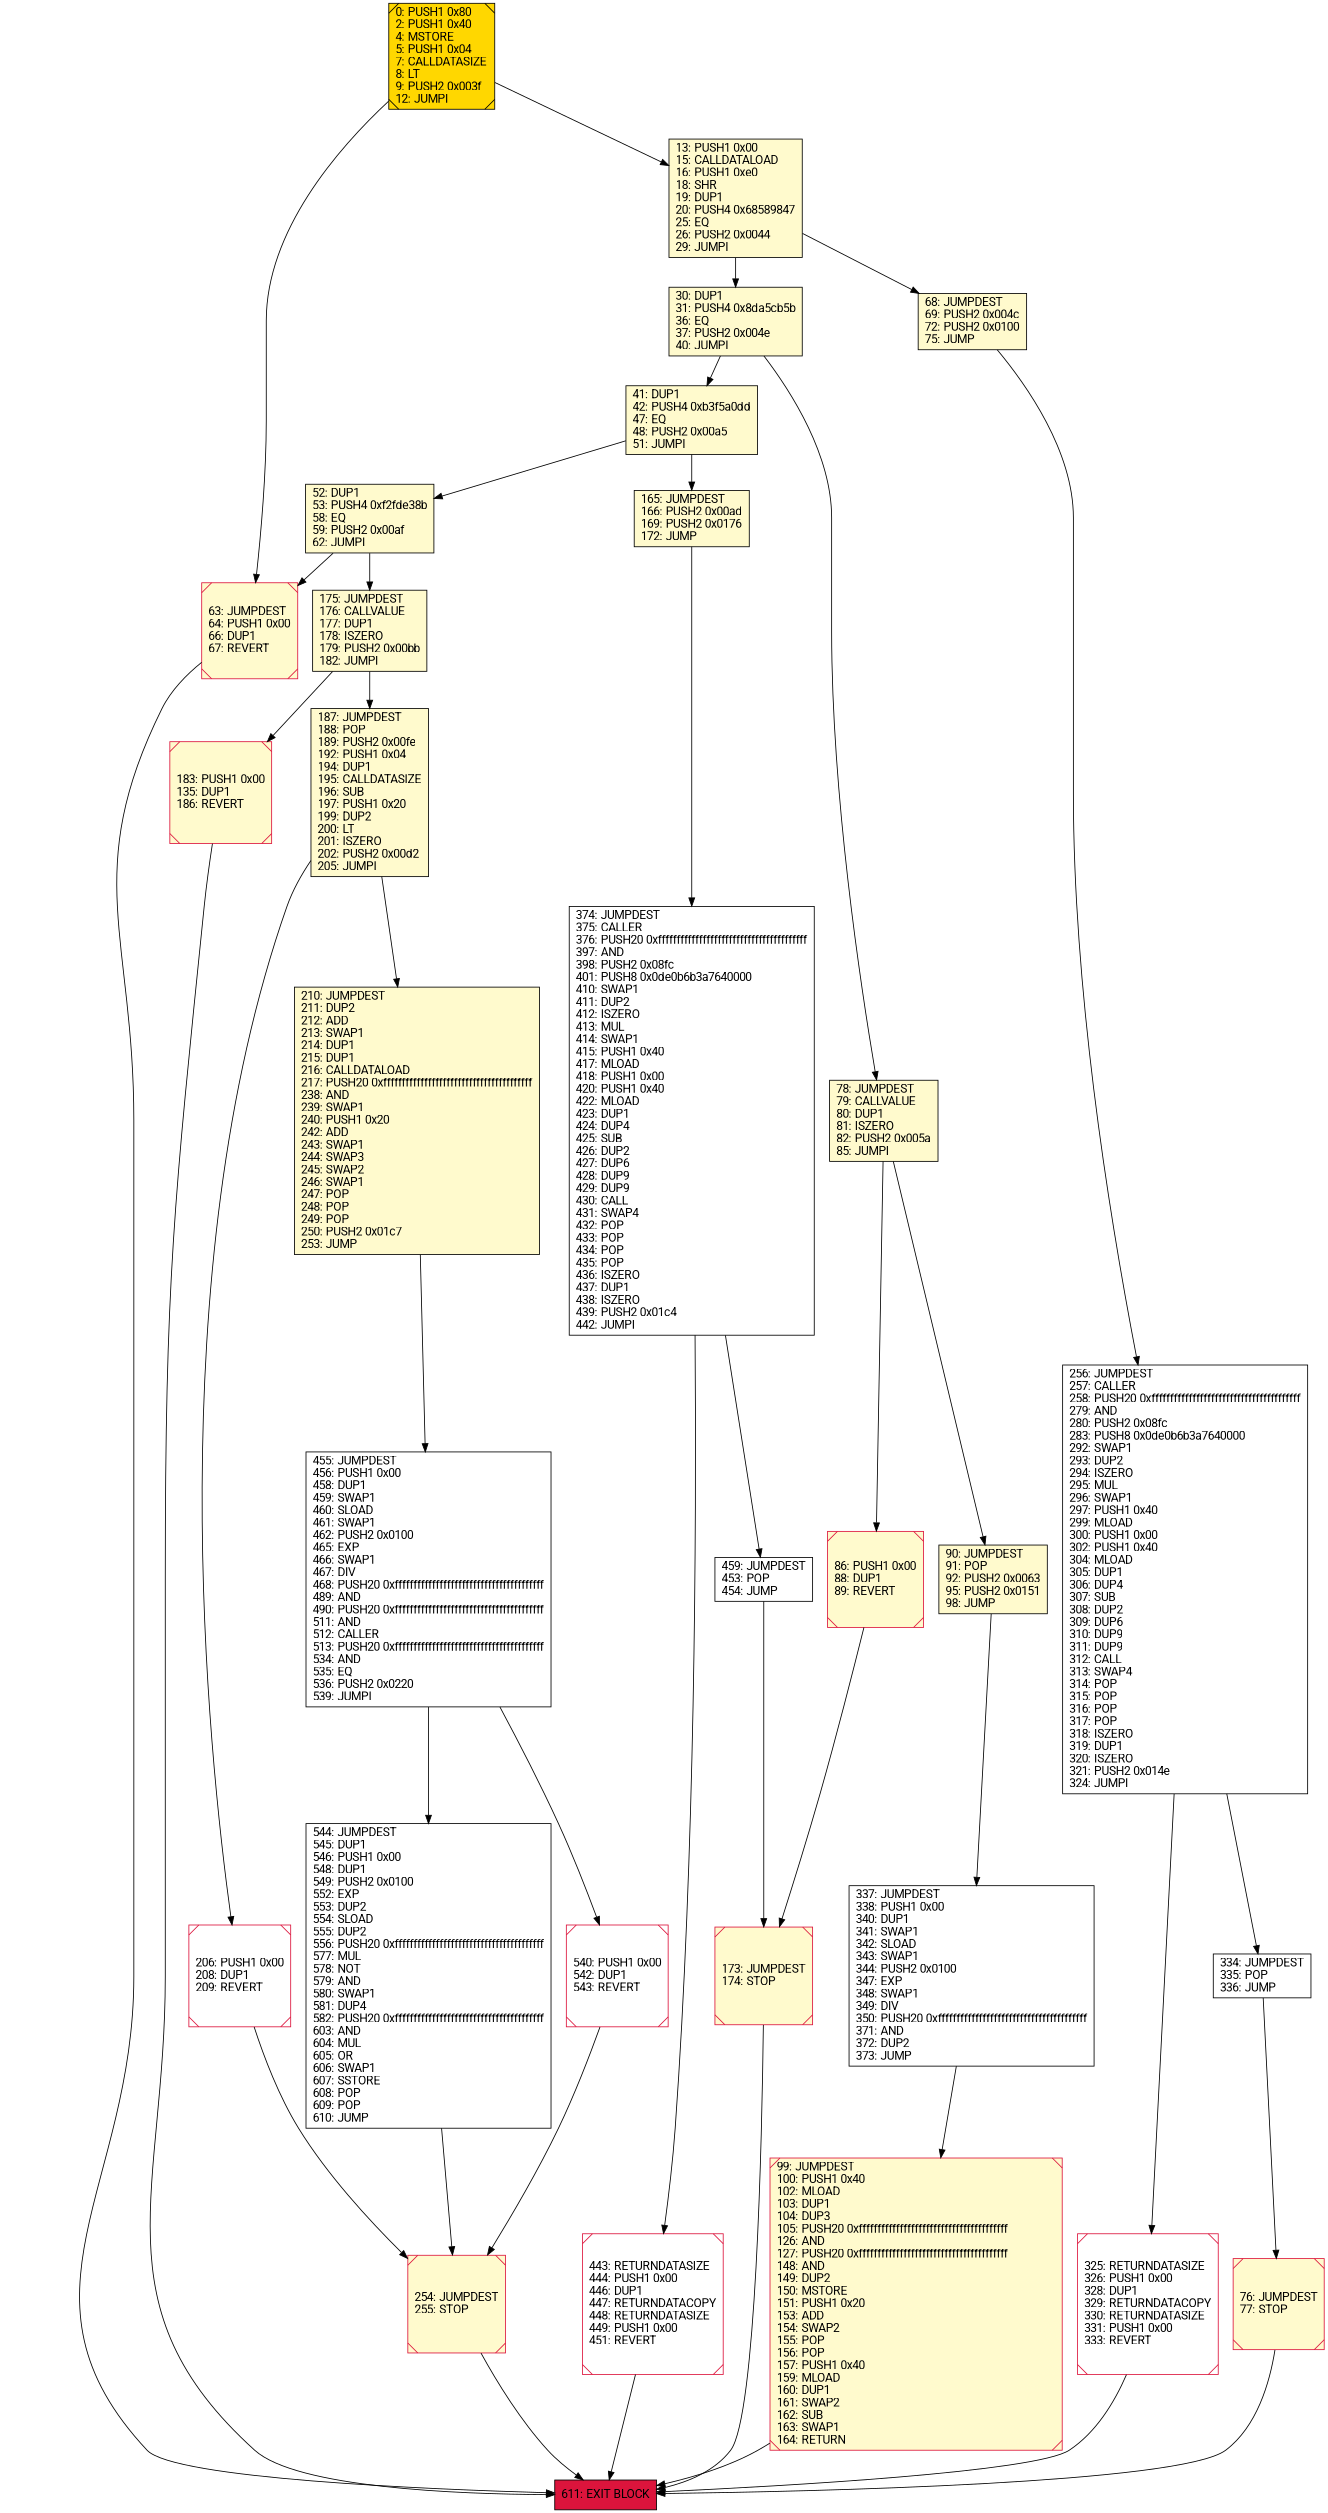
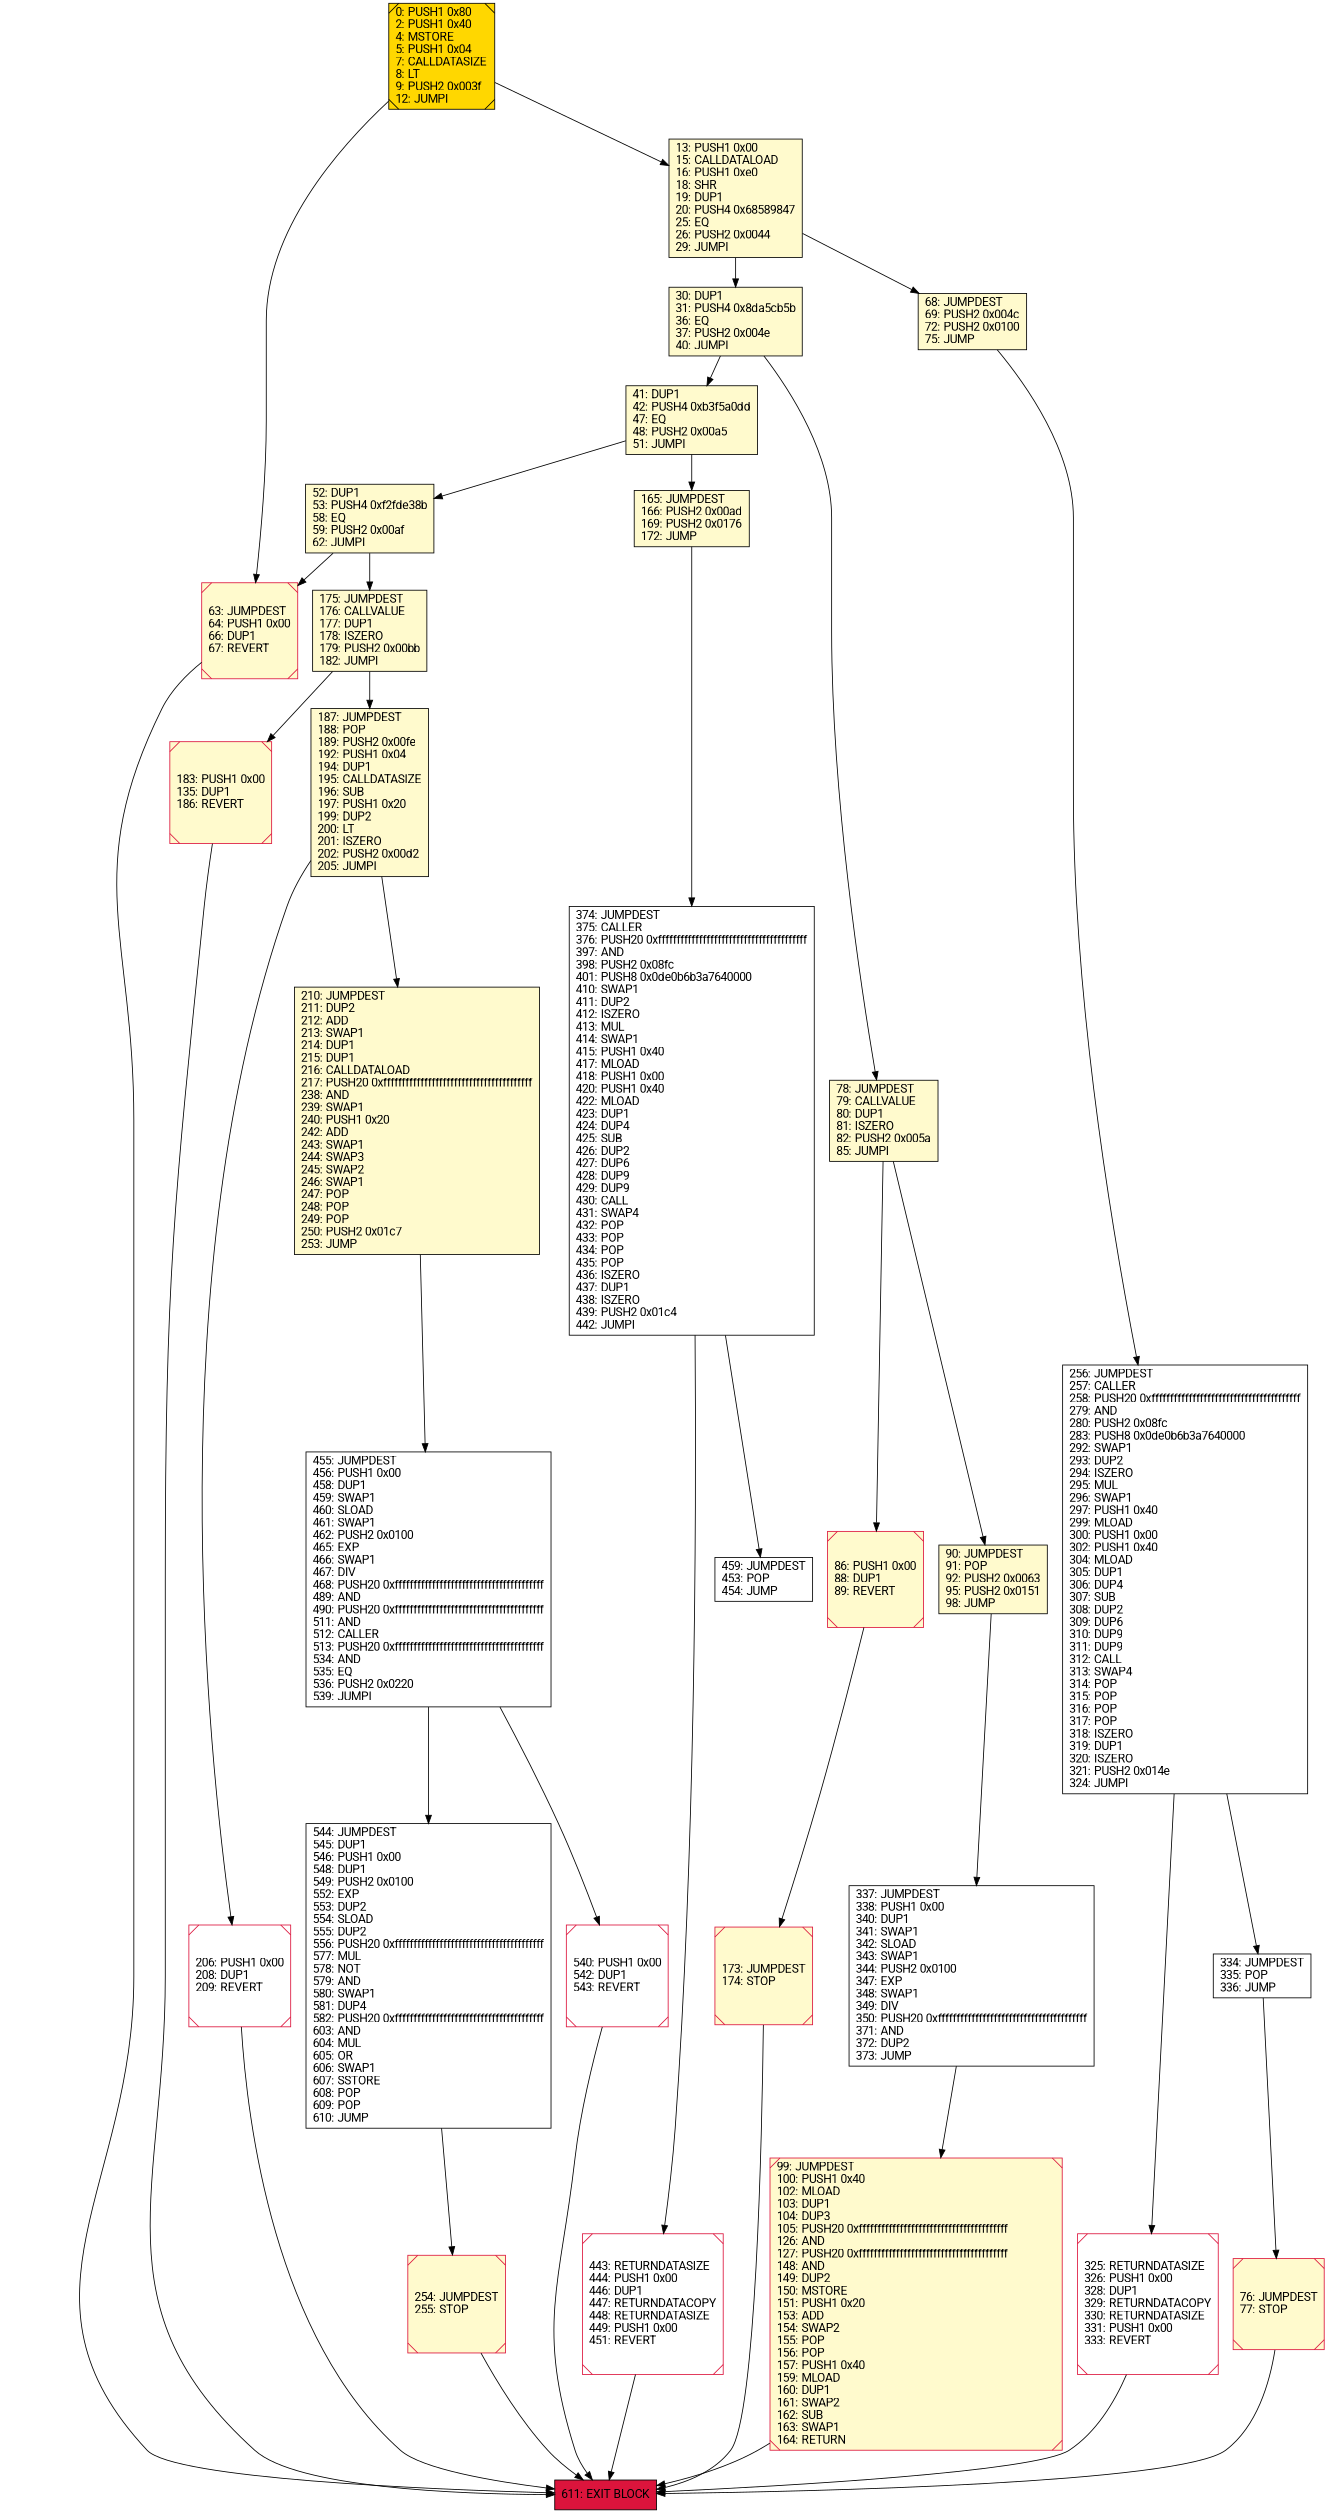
(764, 1760) -> none
(552, 2141) -> (562, 2251)
(313, 2149) -> (311, 2324)
